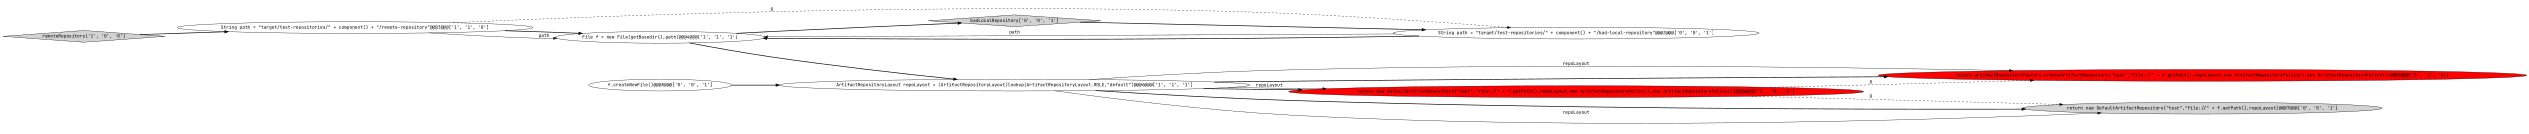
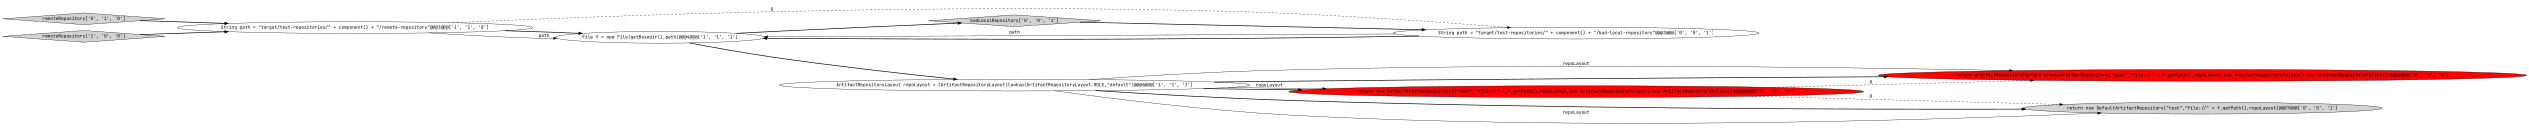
none -> (84, 19)
(660, 85) -> none
